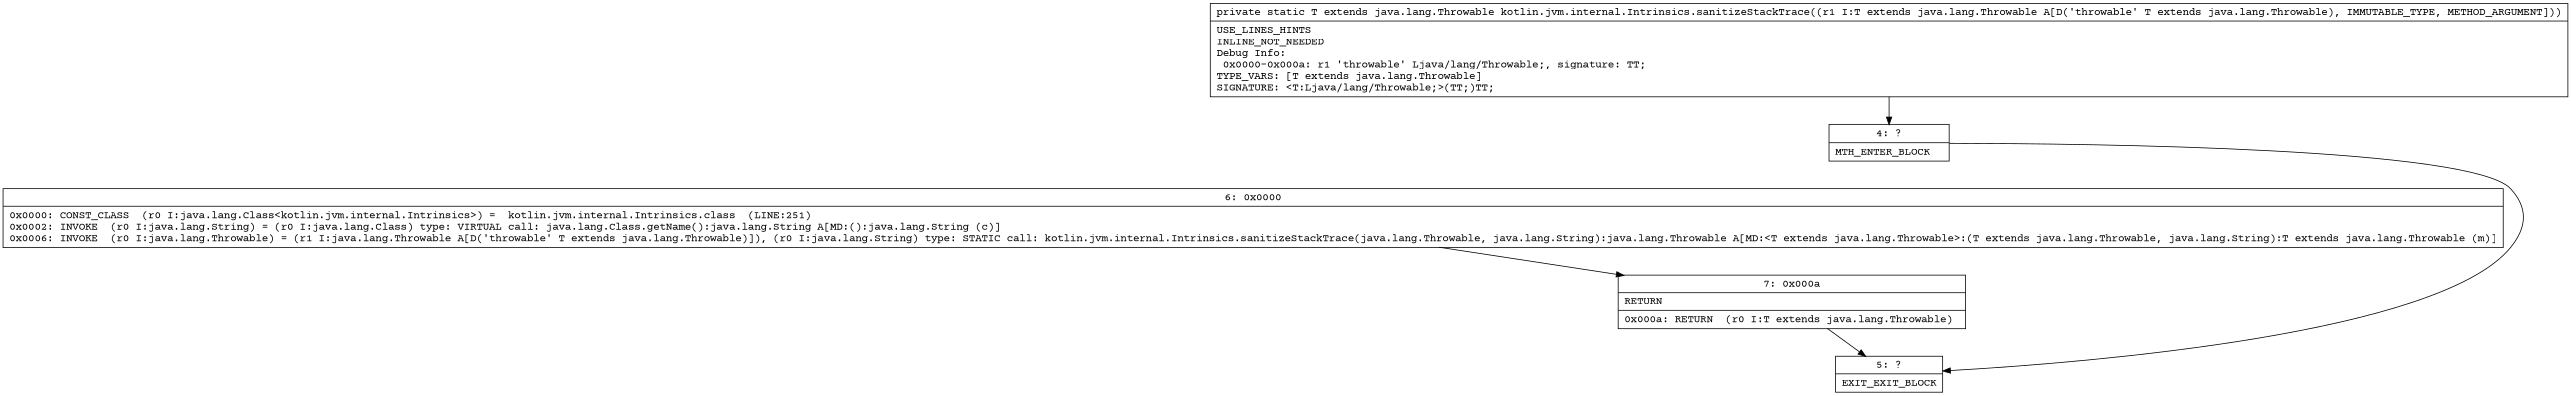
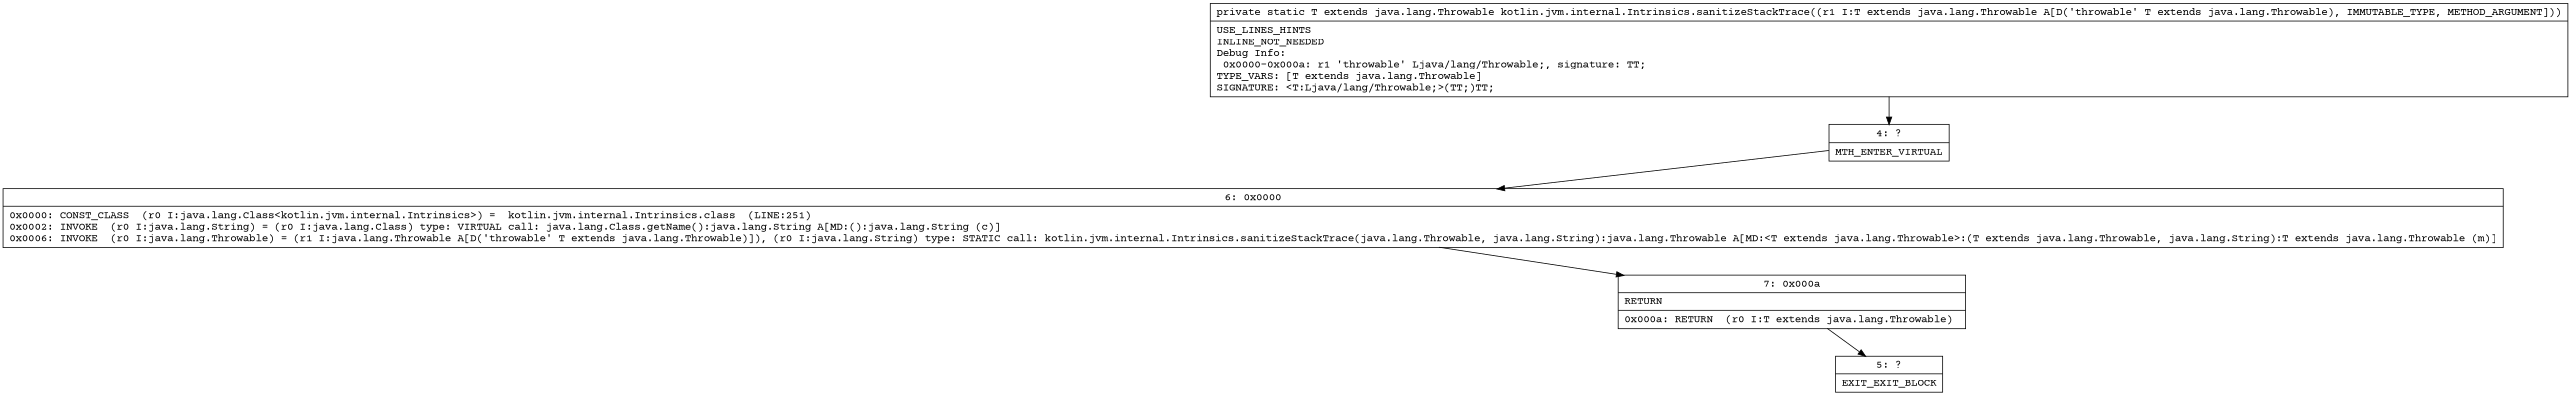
(1883, 152) -> (1889, 152)
(2522, 226) -> (1667, 169)
